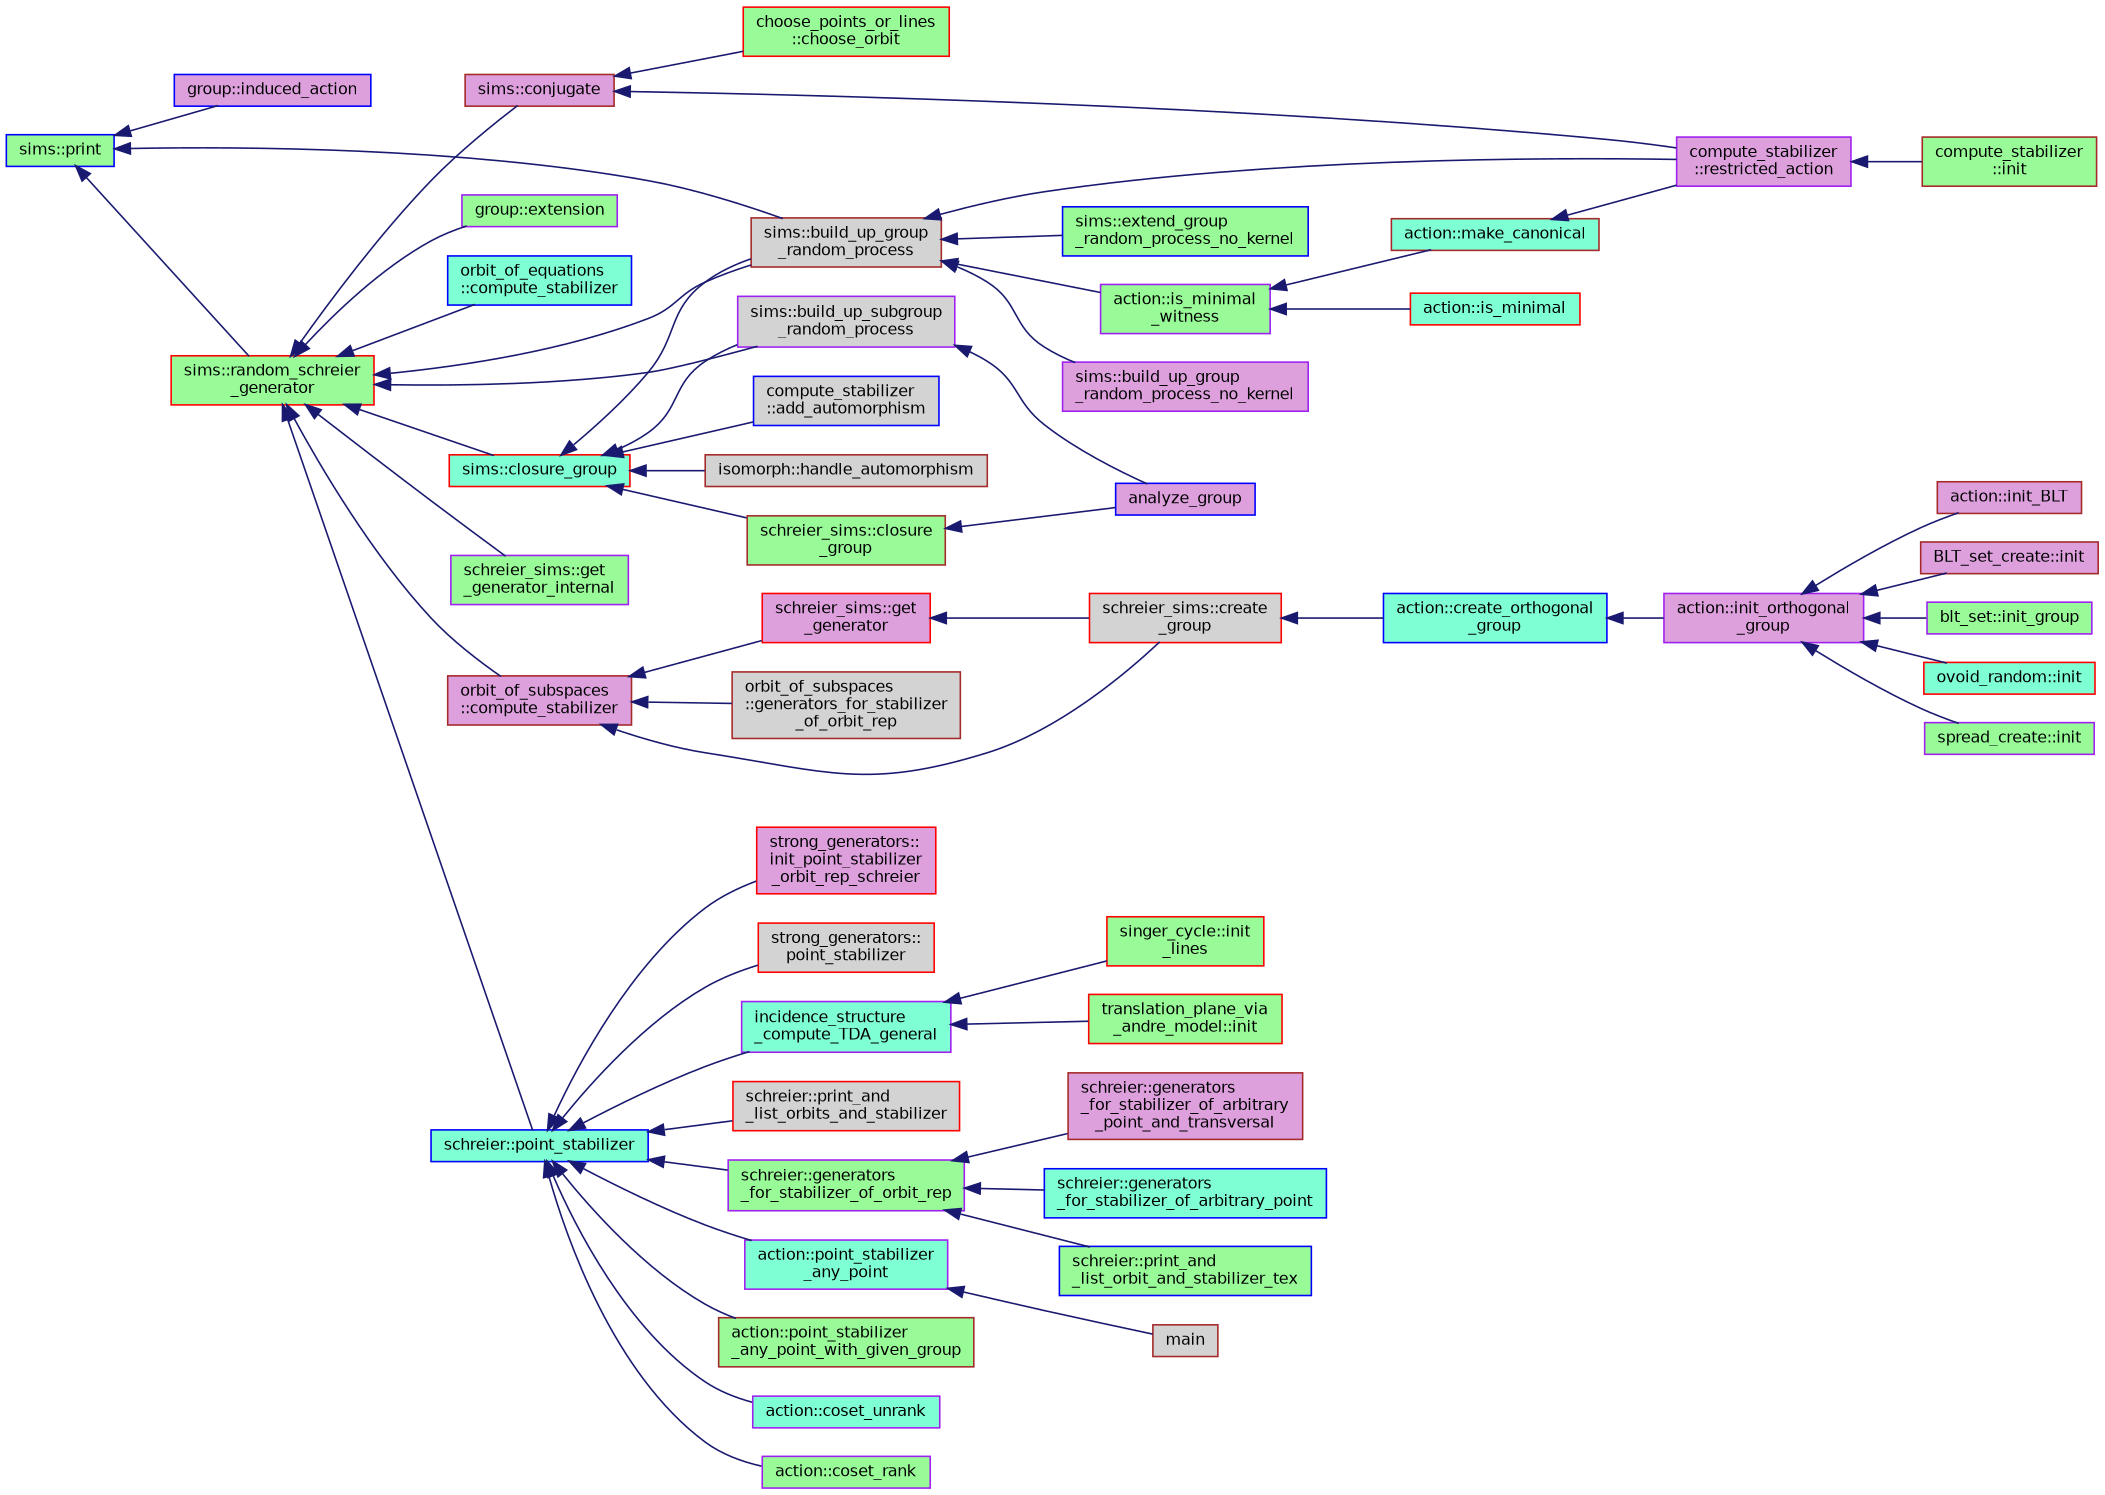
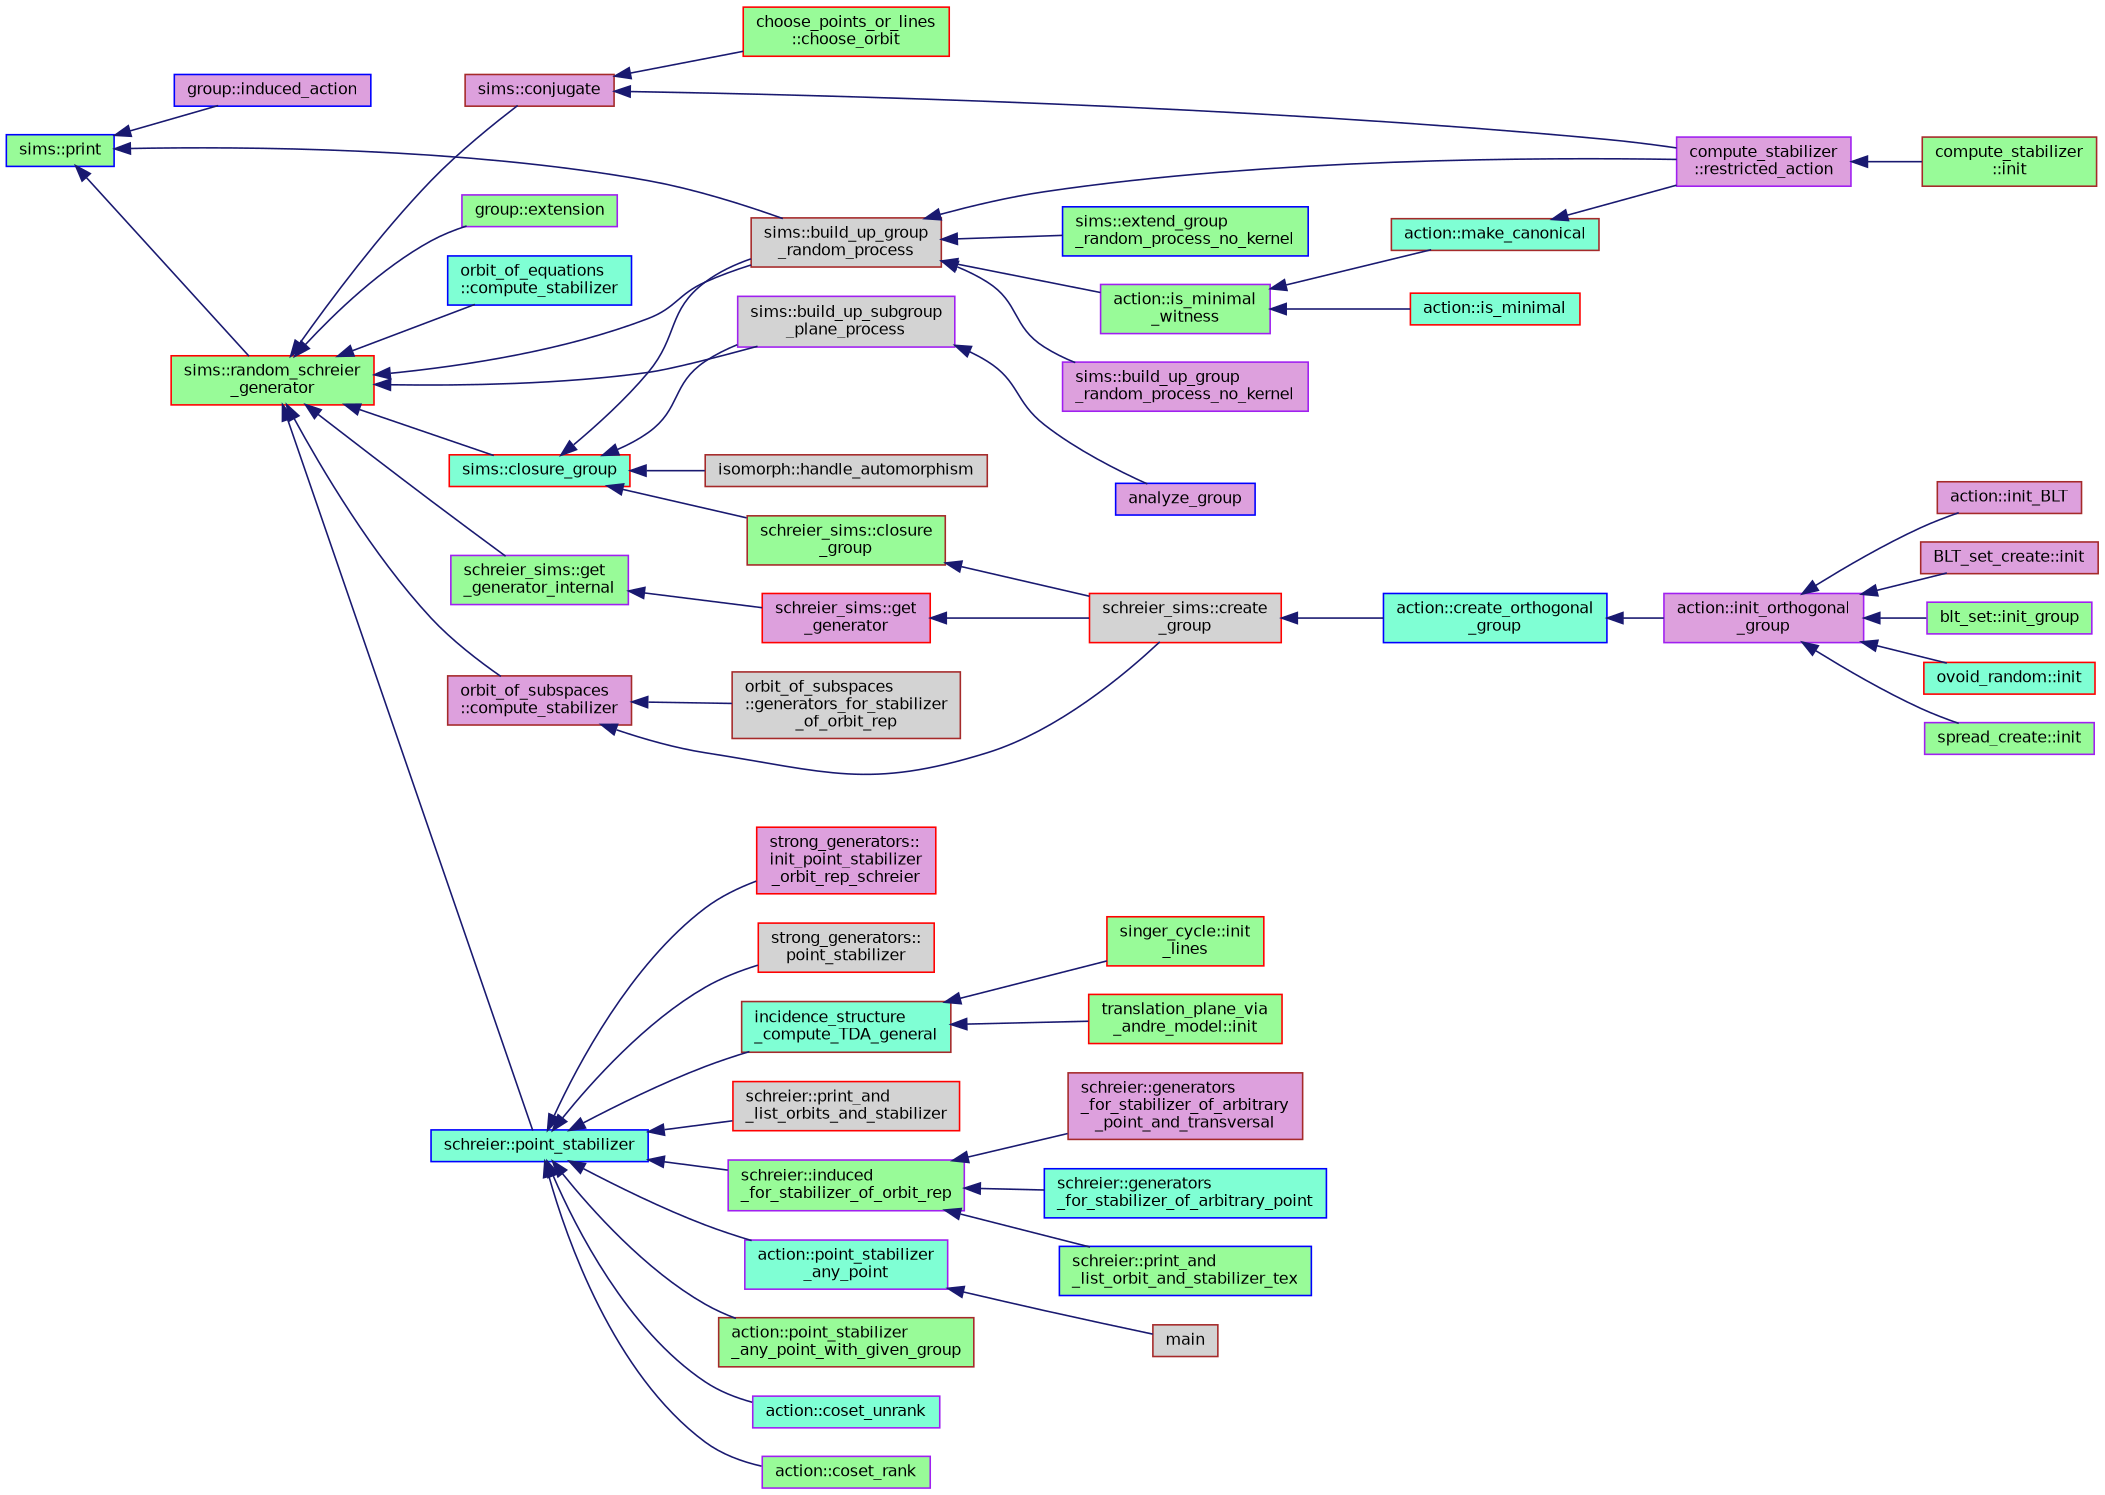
(846, 322) -> (846, 322)
(846, 401) -> none
(1038, 517) -> (1025, 581)
(703, 656) -> (703, 600)
(846, 1027) -> (846, 1027)
(846, 1185) -> (846, 1185)
